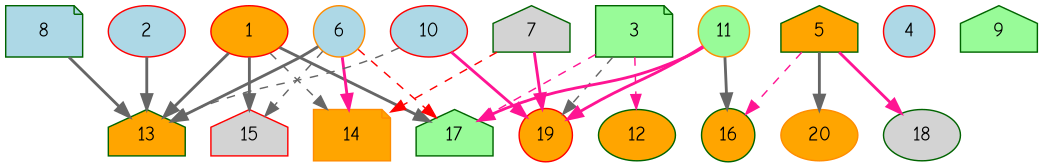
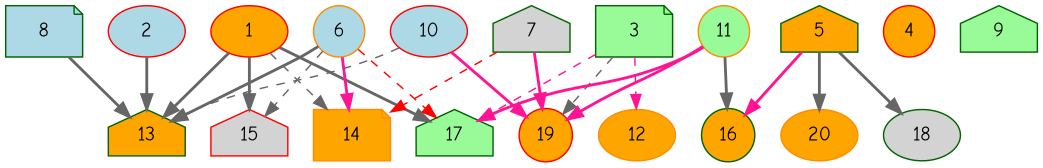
(909, 31) -> (909, 31)
(865, 77) -> (865, 77)
(779, 78) -> (779, 78)
(637, 135) -> (637, 135)
